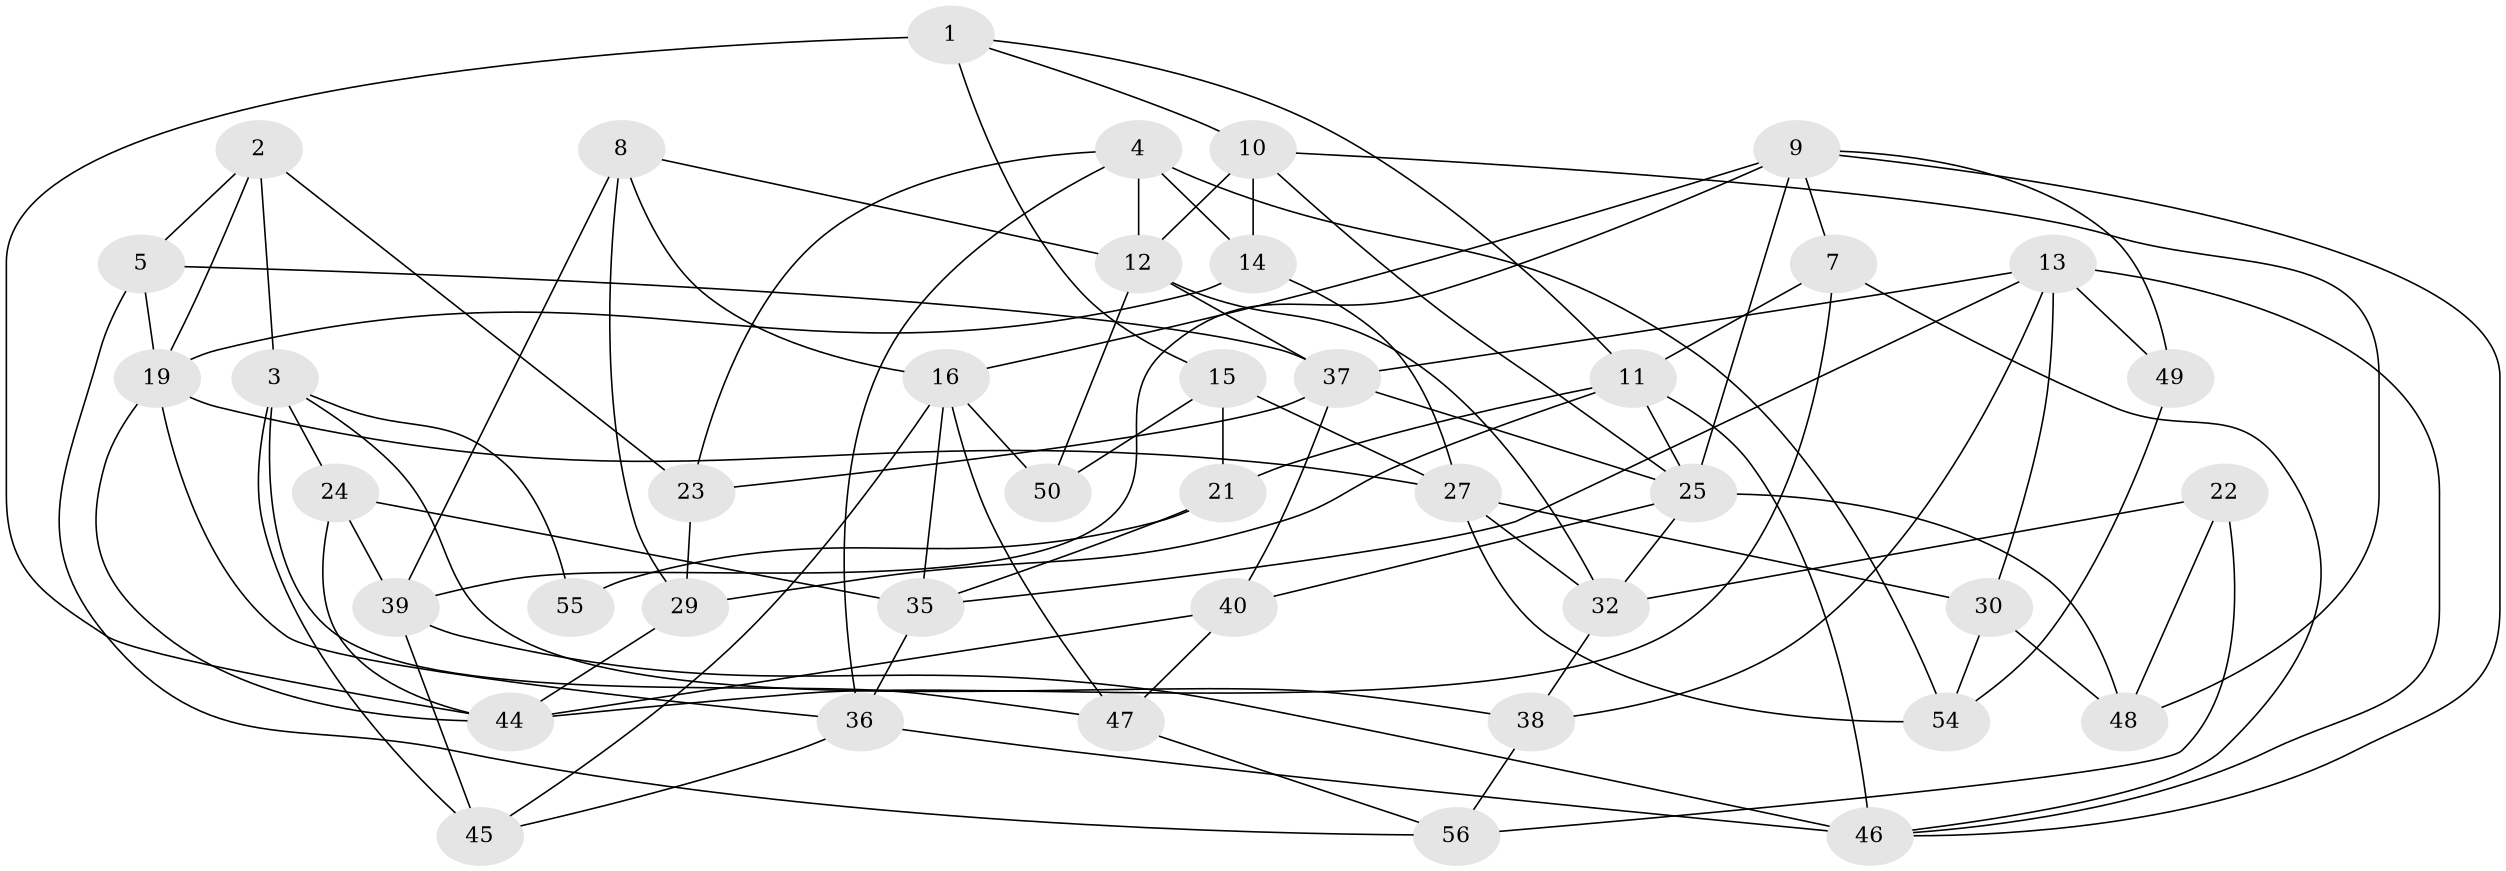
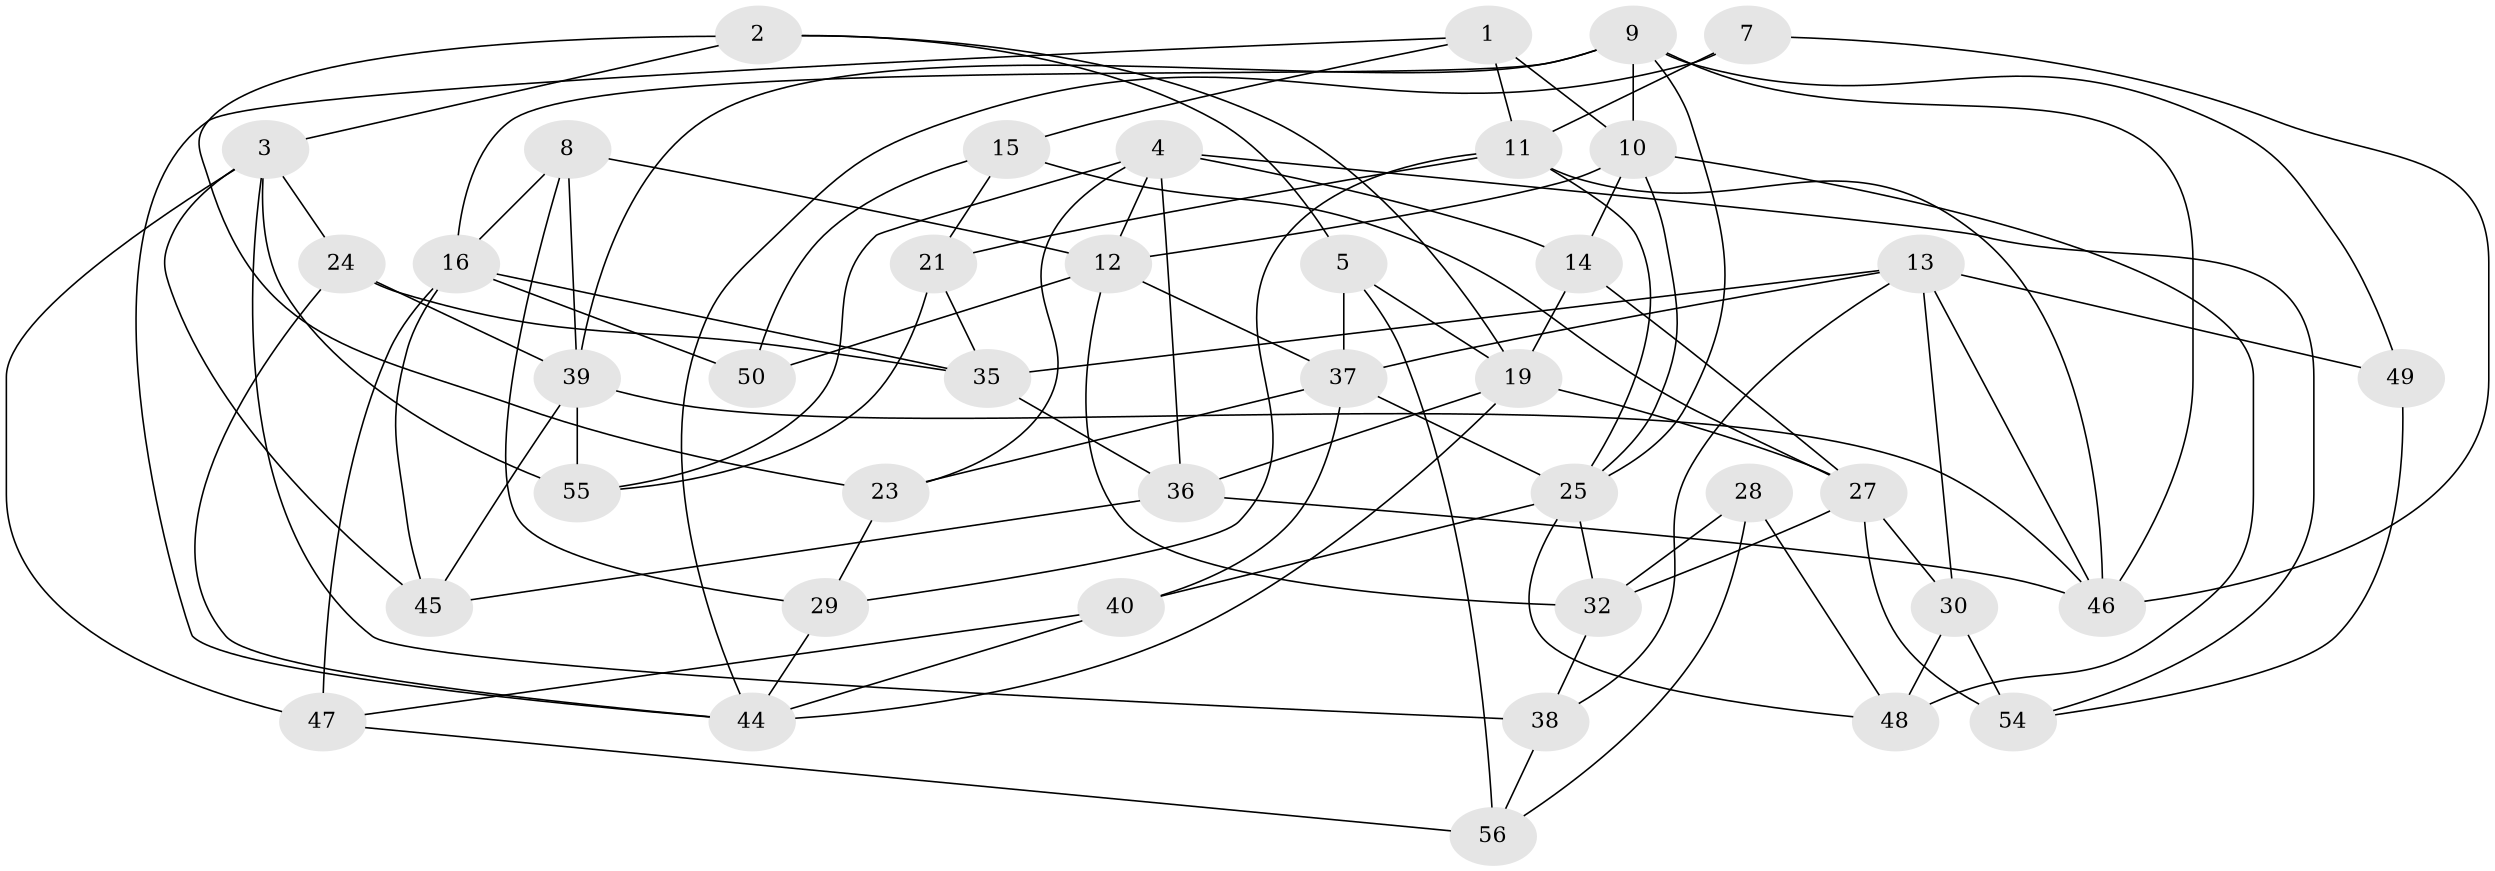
(1815, 207) -> (1633, 104)
none -> (844, 298)
none -> (577, 436)
(2225, 493) -> (1749, 493)
